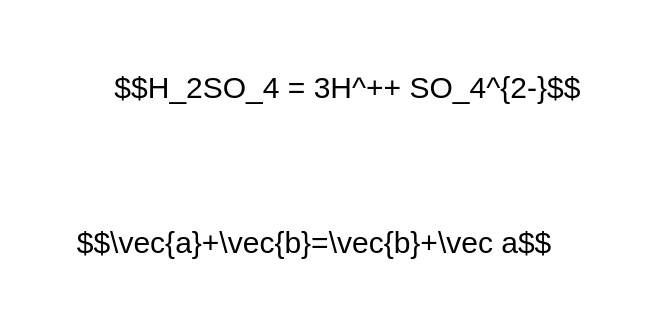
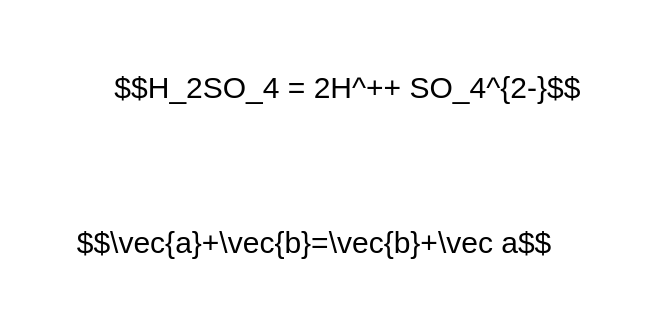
(353, 89) -> (353, 89)
